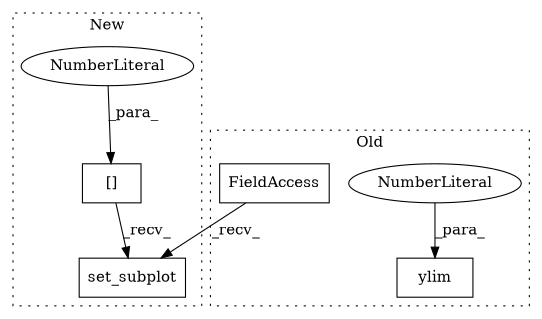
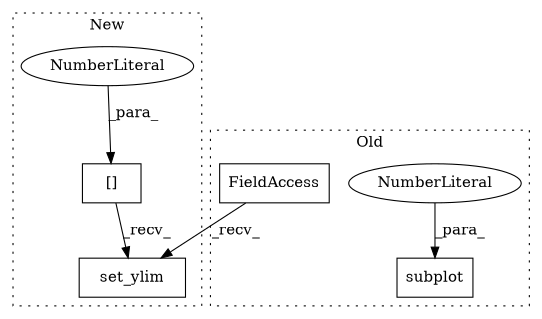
(132, 278) -> (132, 278)
(435, 278) -> (435, 278)
